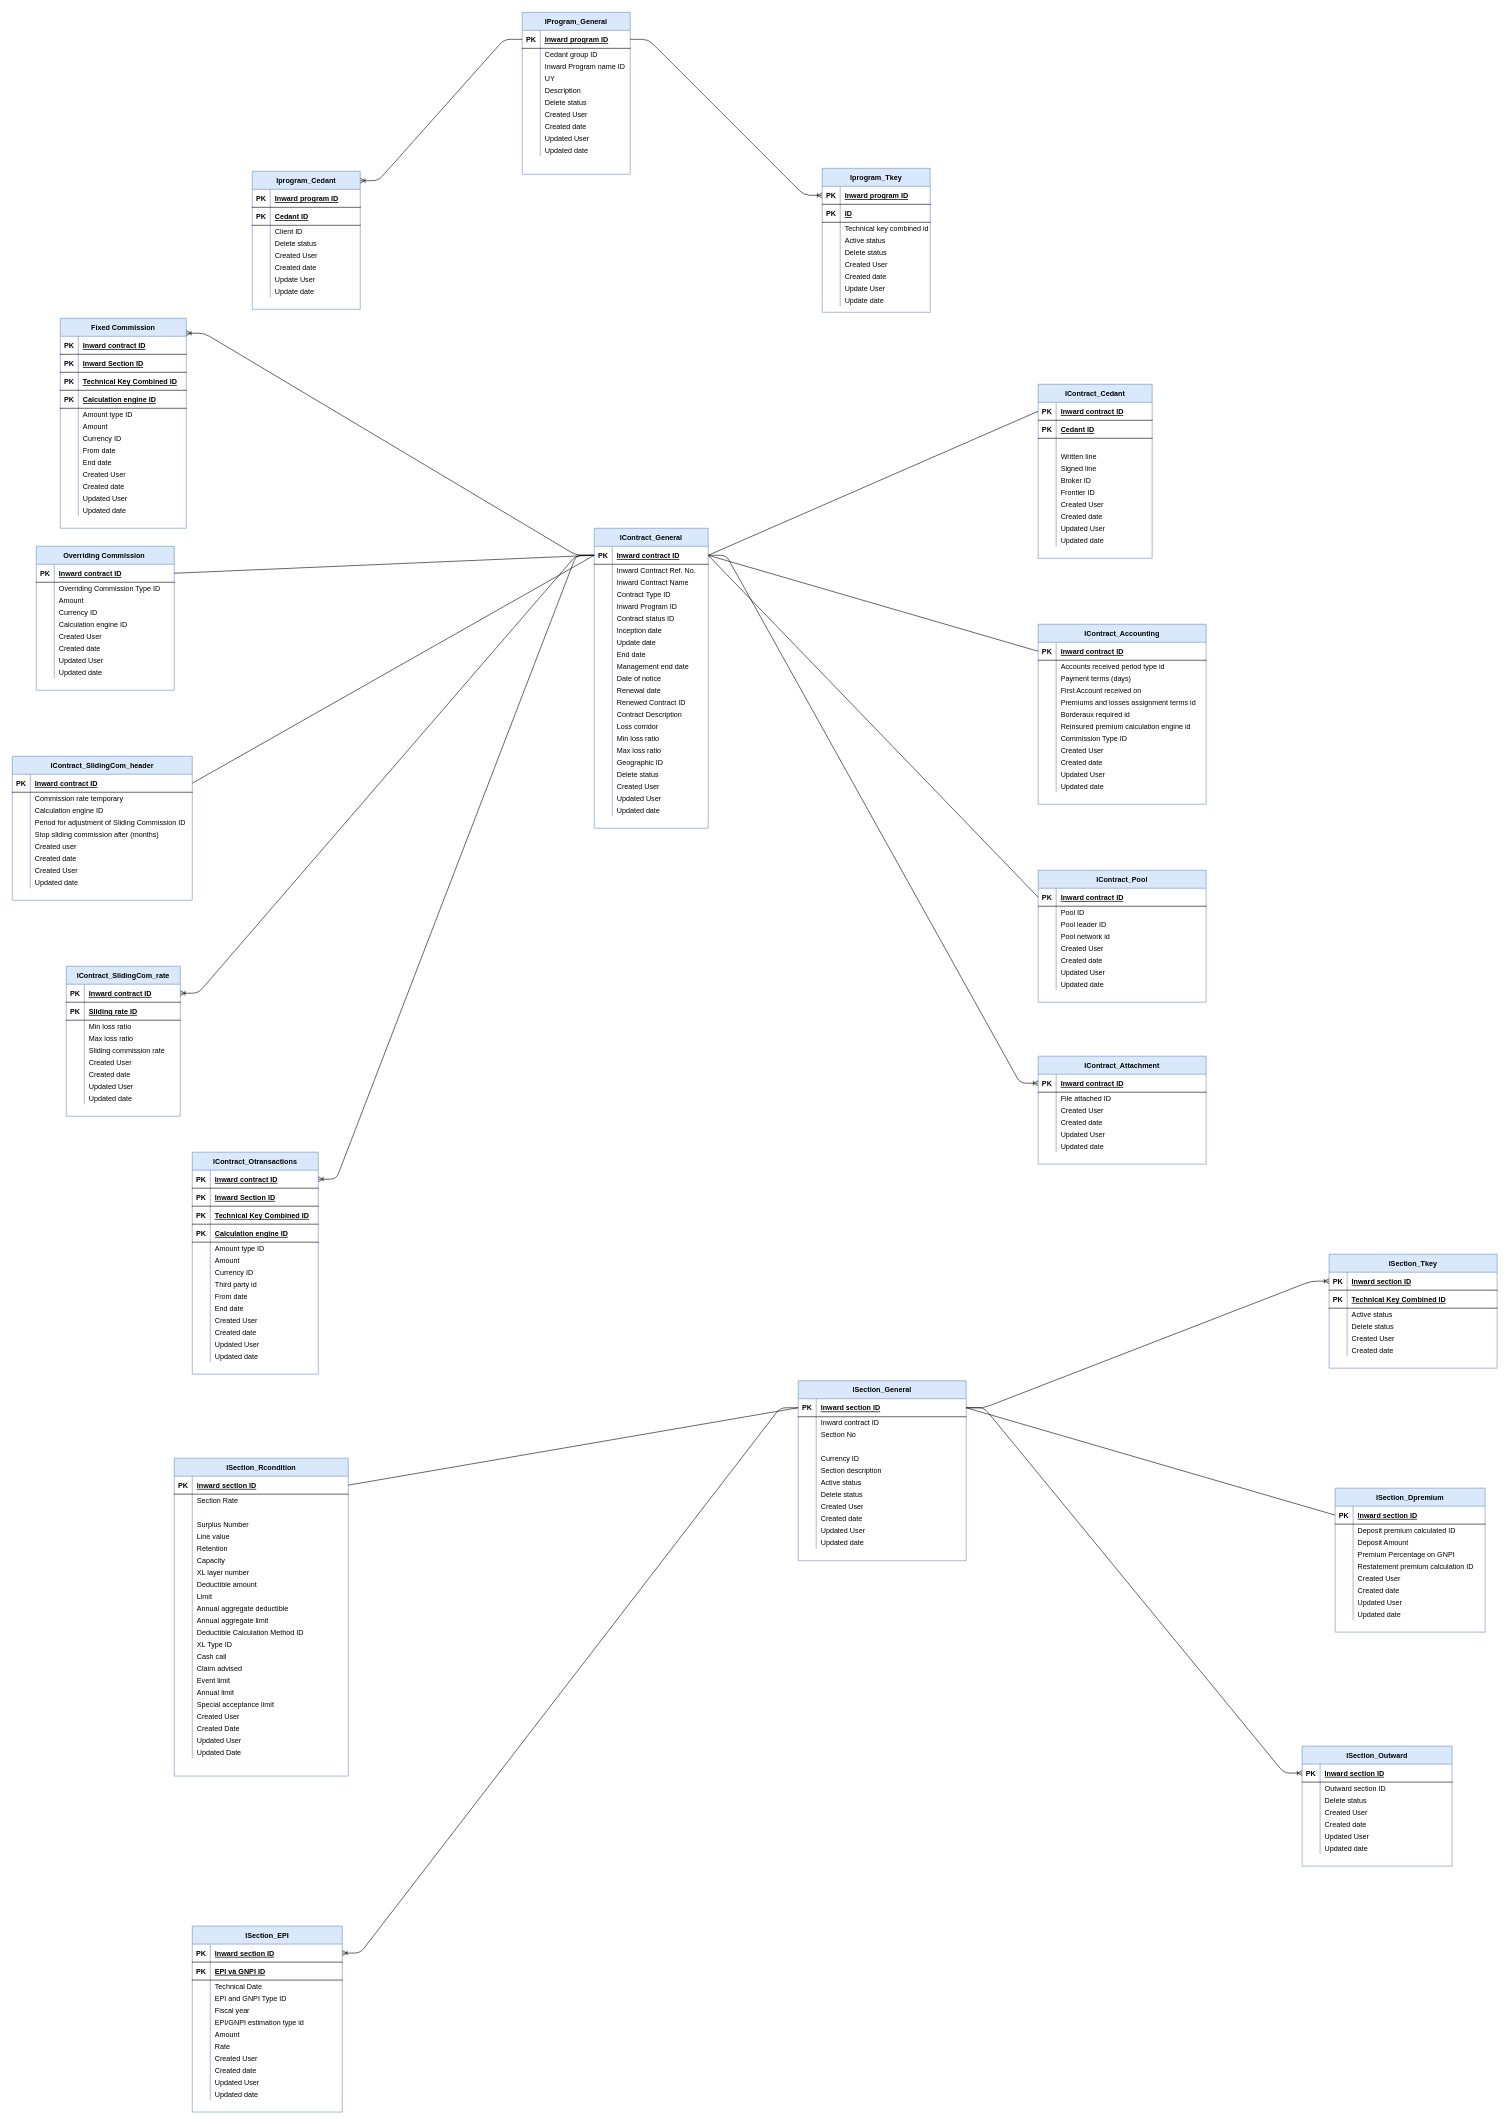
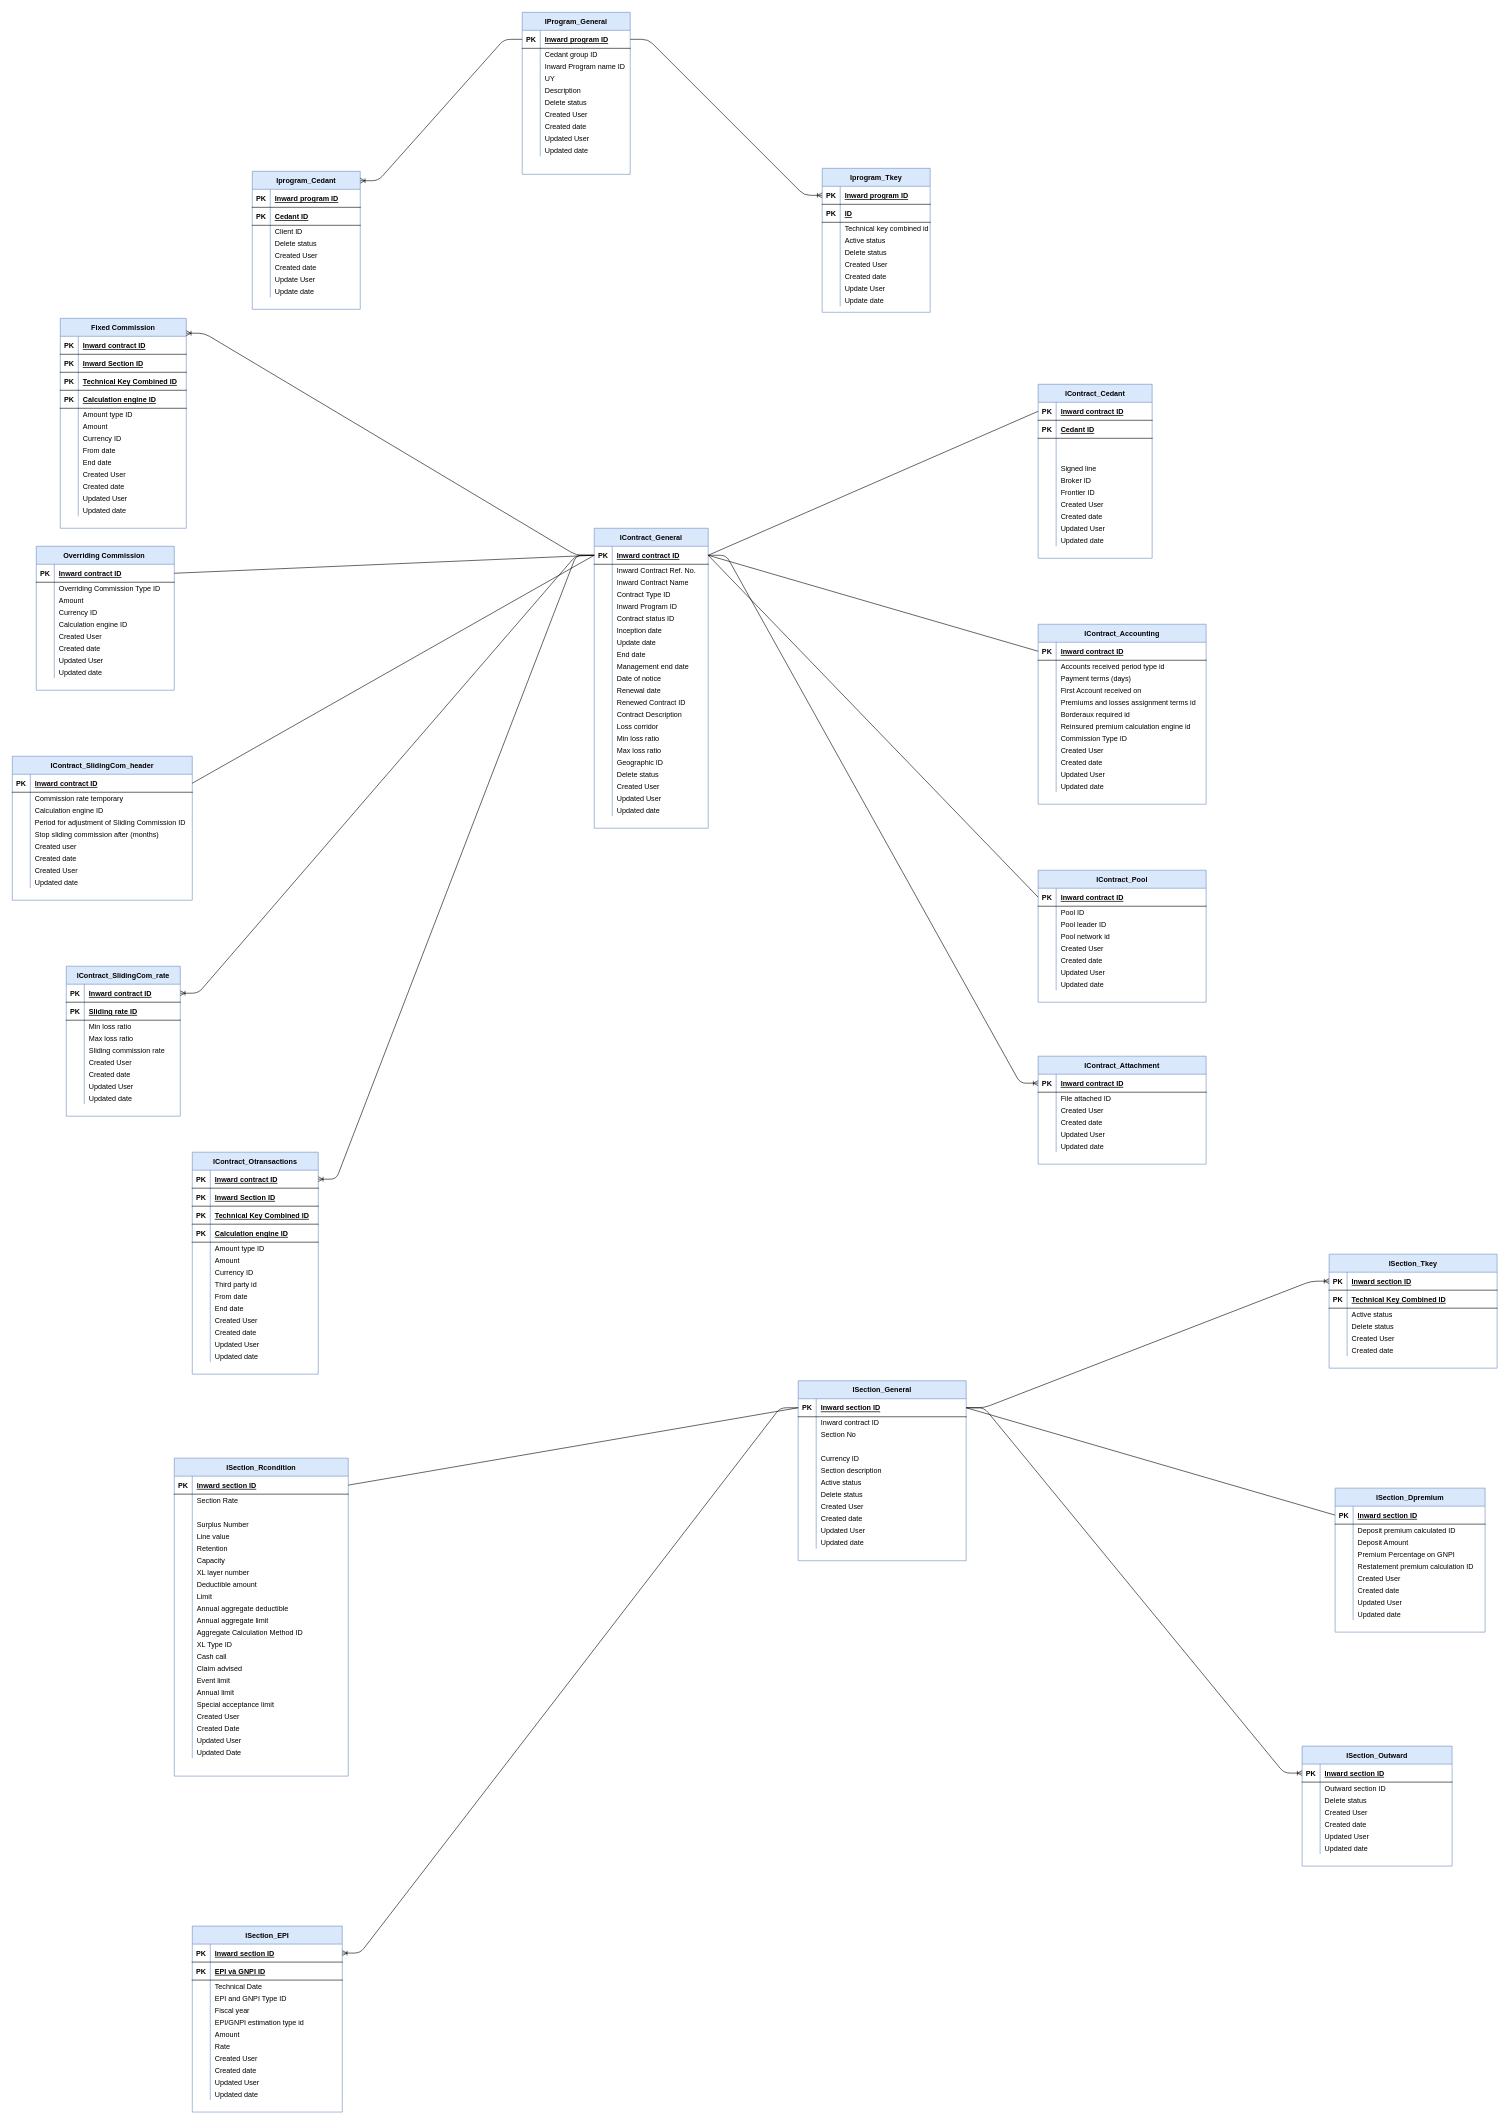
(1104, 456) -> none
(254, 1633) -> (254, 1633)
